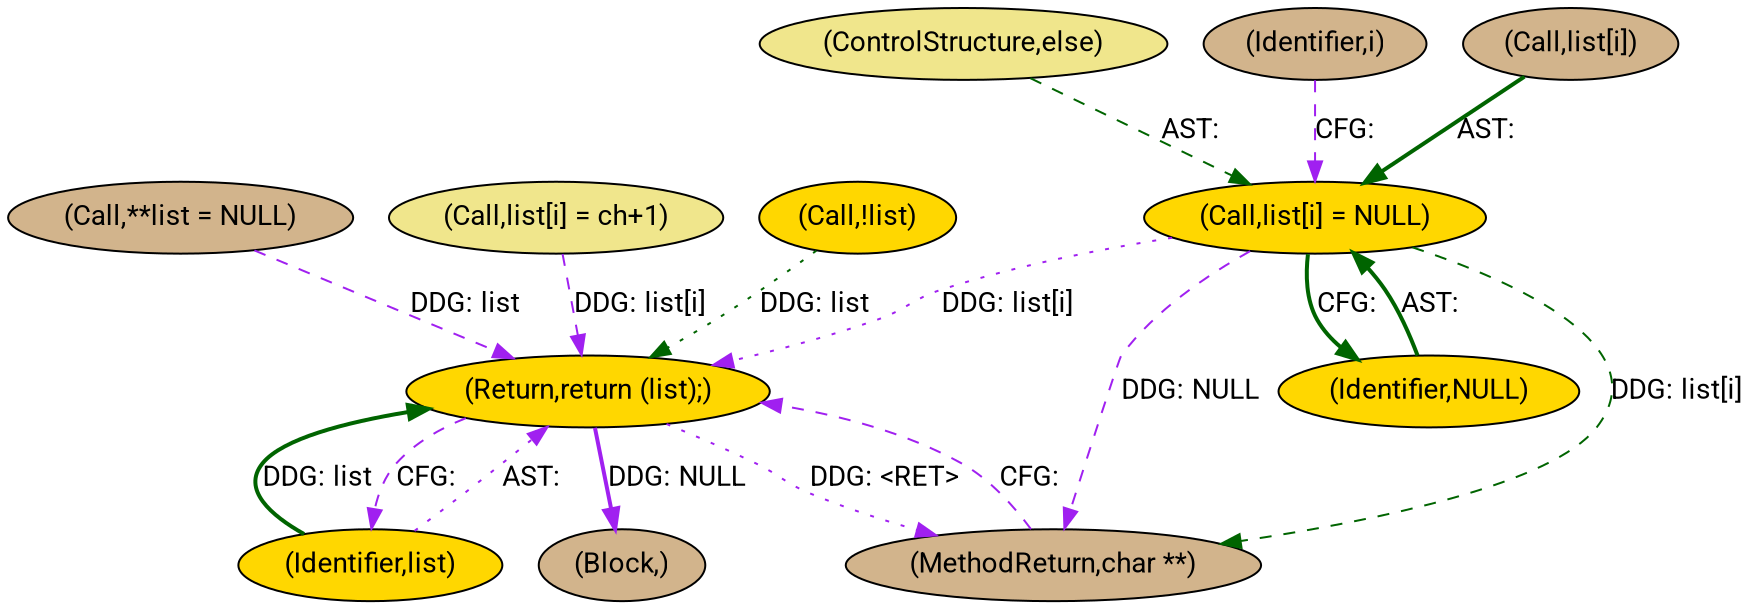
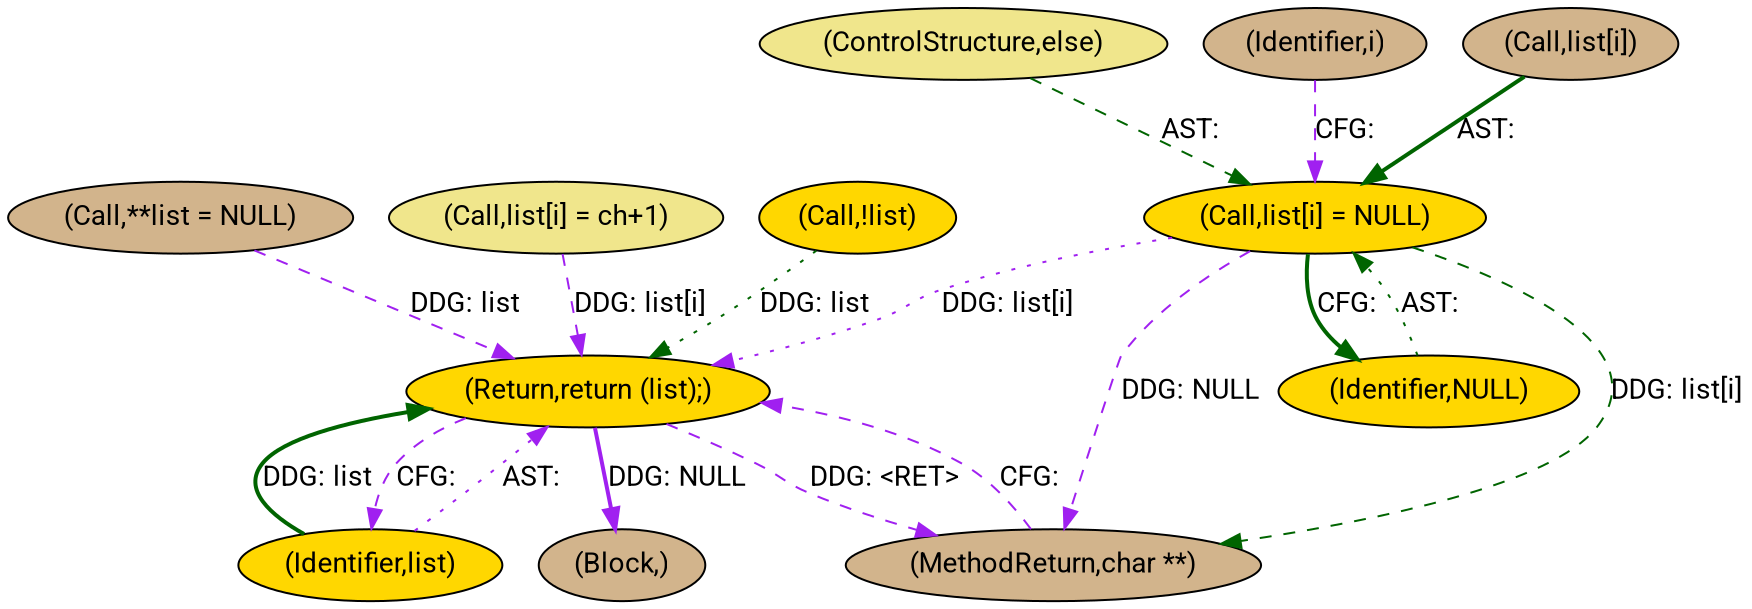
(1397, 309) -> (1397, 309)
(789, 483) -> (789, 483)
